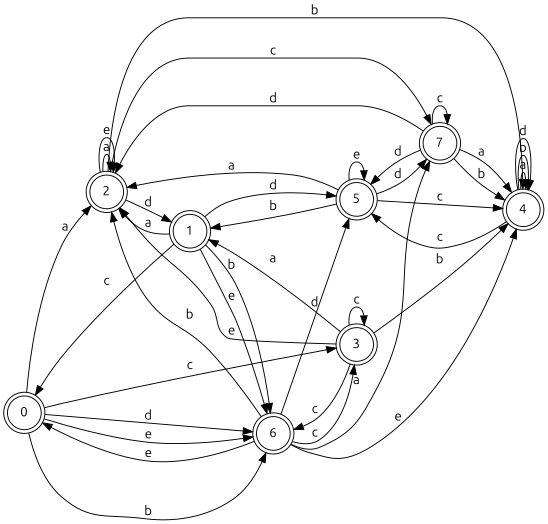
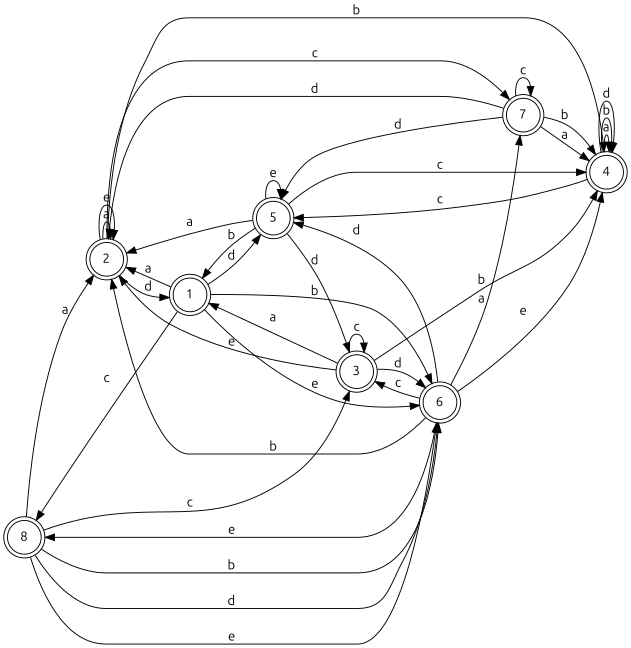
(400, 183) -> (322, 285)
(315, 410) -> (398, 364)
(24, 413) -> (24, 537)
